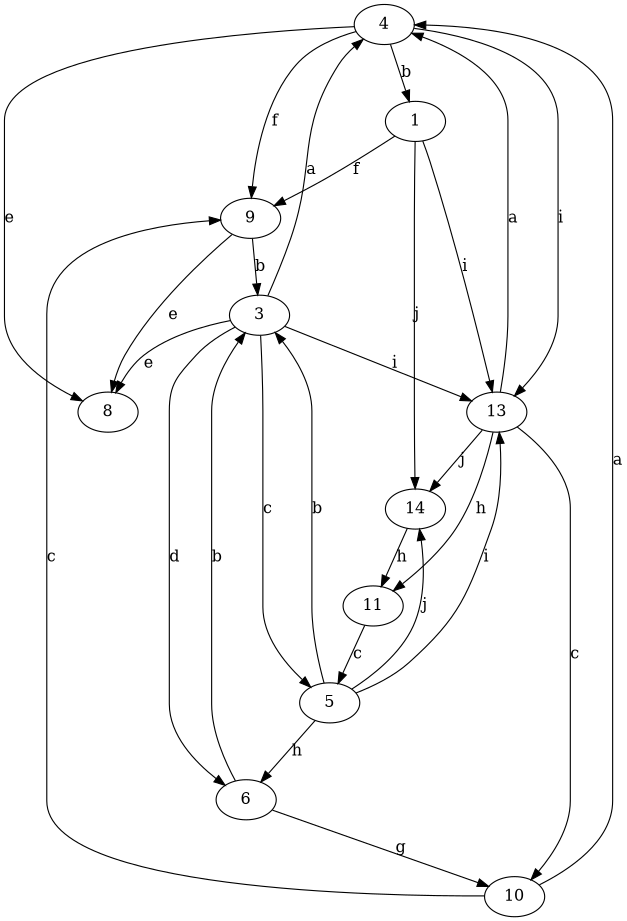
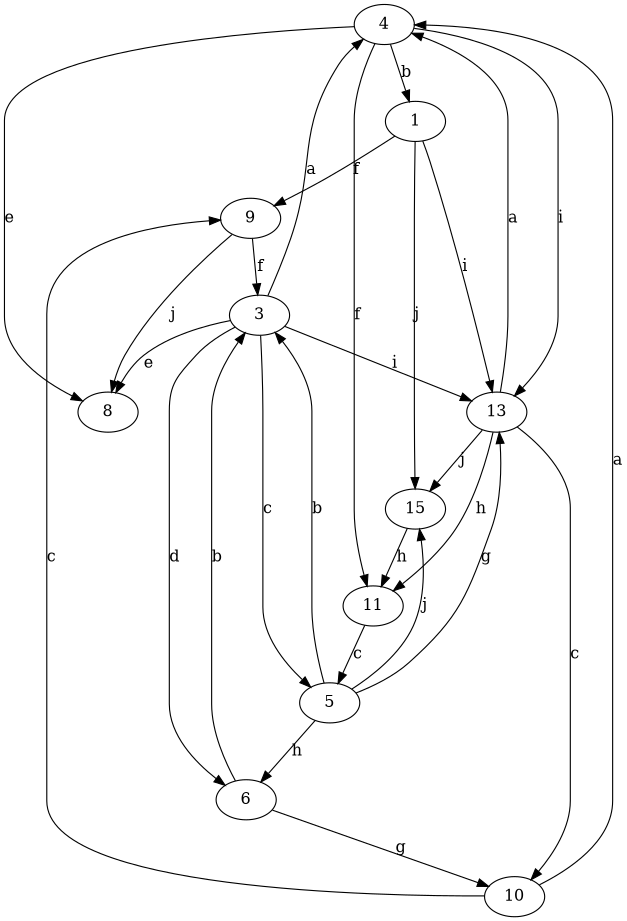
(279, 90) -> (354, 308)
(261, 267) -> (261, 267)
(173, 315) -> (173, 315)
(415, 509) -> (415, 509)
(486, 558) -> (486, 558)
